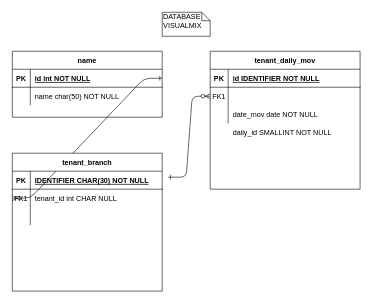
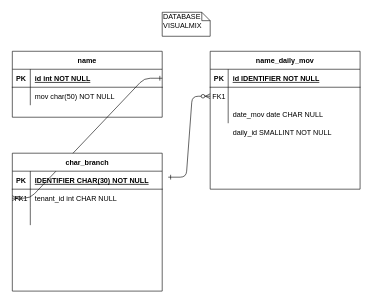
(285, 61) -> (285, 61)
(76, 97) -> (74, 97)
(274, 115) -> (276, 115)
(87, 163) -> (87, 163)
